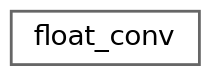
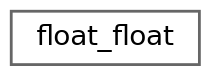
(105, 38) -> (105, 38)
